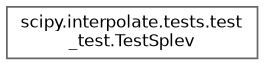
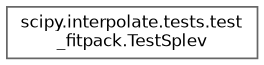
(132, 33) -> (132, 33)
